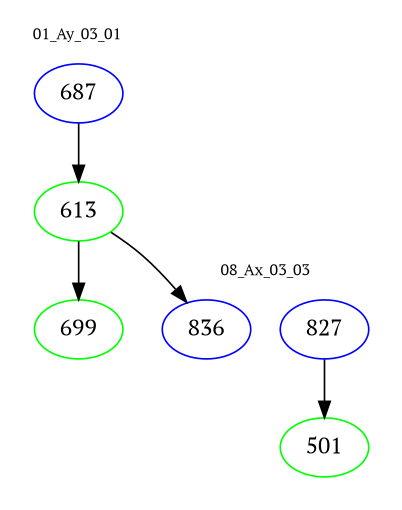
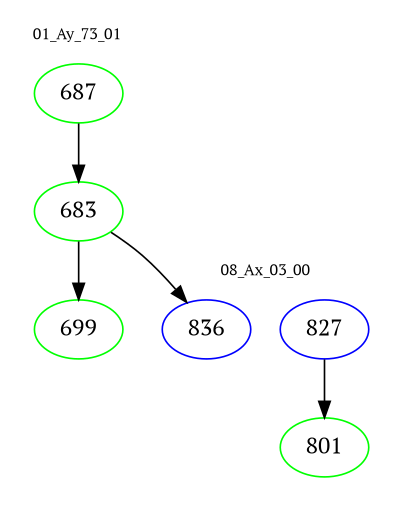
(78, 35) -> (78, 35)
(79, 93) -> (79, 93)
(79, 211) -> (79, 211)
(266, 271) -> (266, 271)
(324, 447) -> (324, 447)
